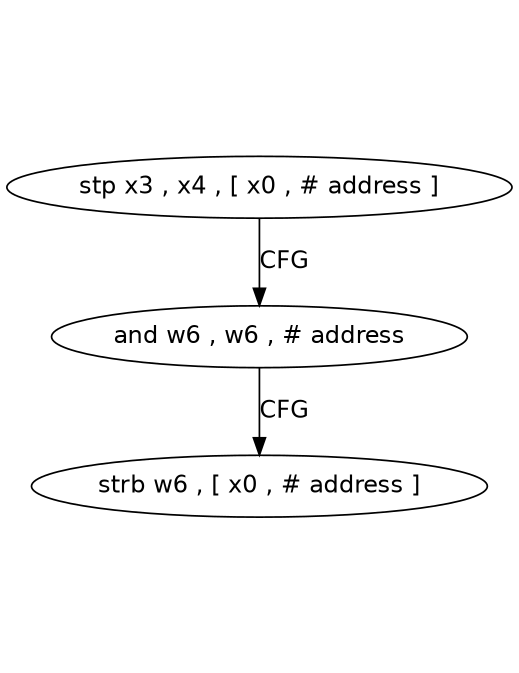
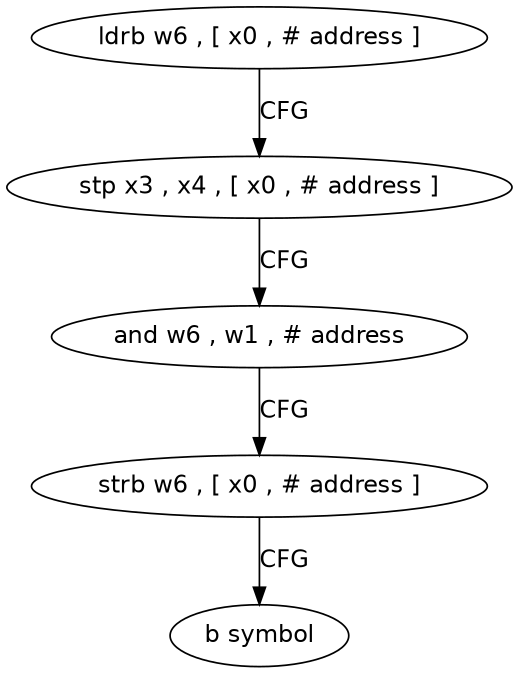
none -> (259, 38)
(259, 337) -> (259, 337)
none -> (259, 636)
